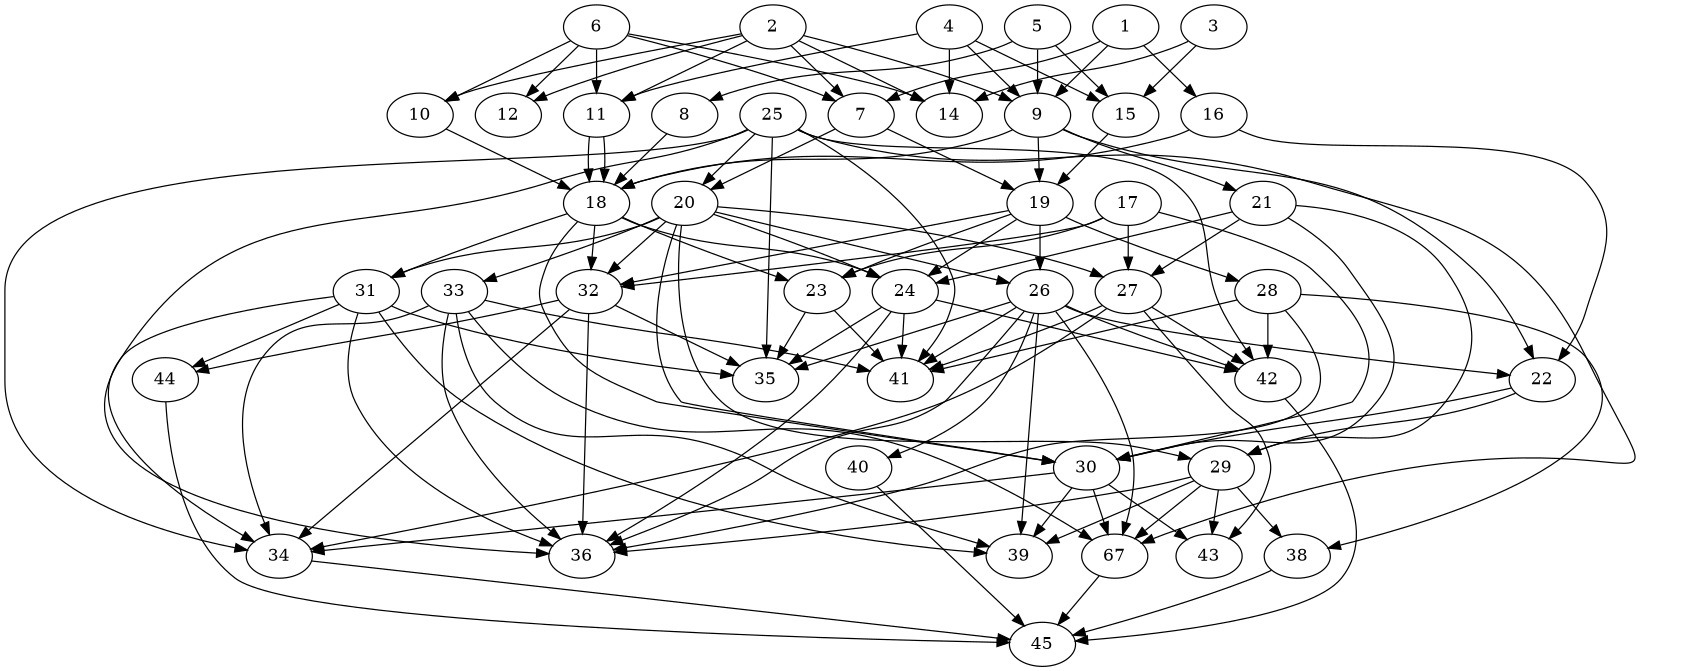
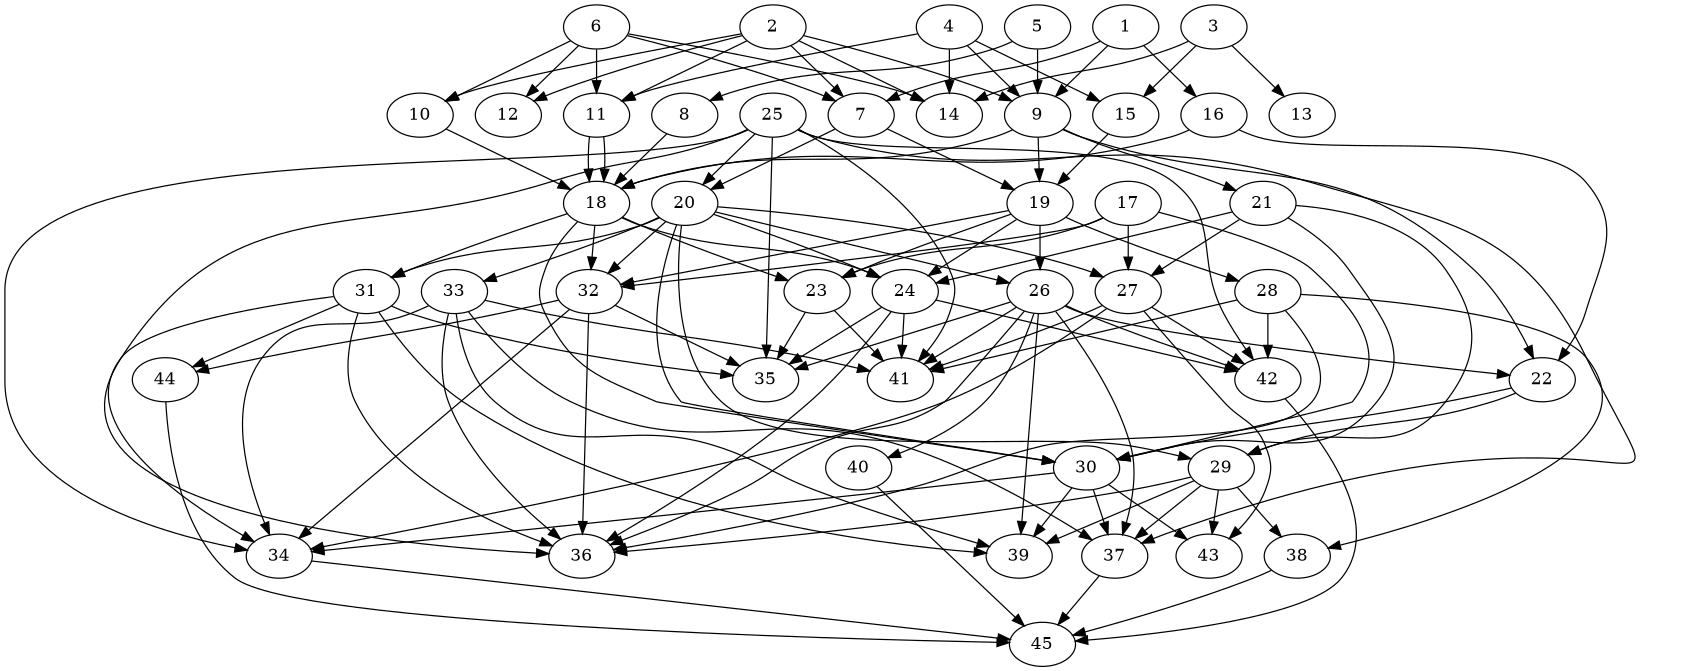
(1075, 65) -> none
none -> (1302, 115)
(1115, 556) -> (1115, 556)
